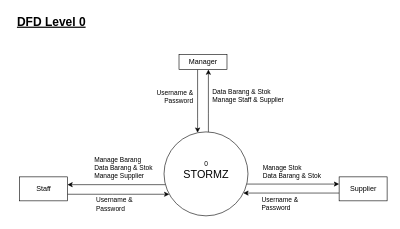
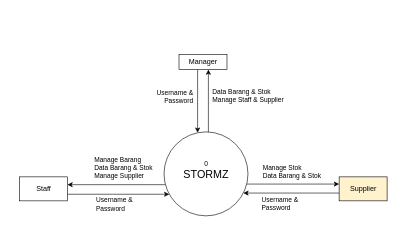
(51, 21) -> none
(363, 189) -> (363, 189)
